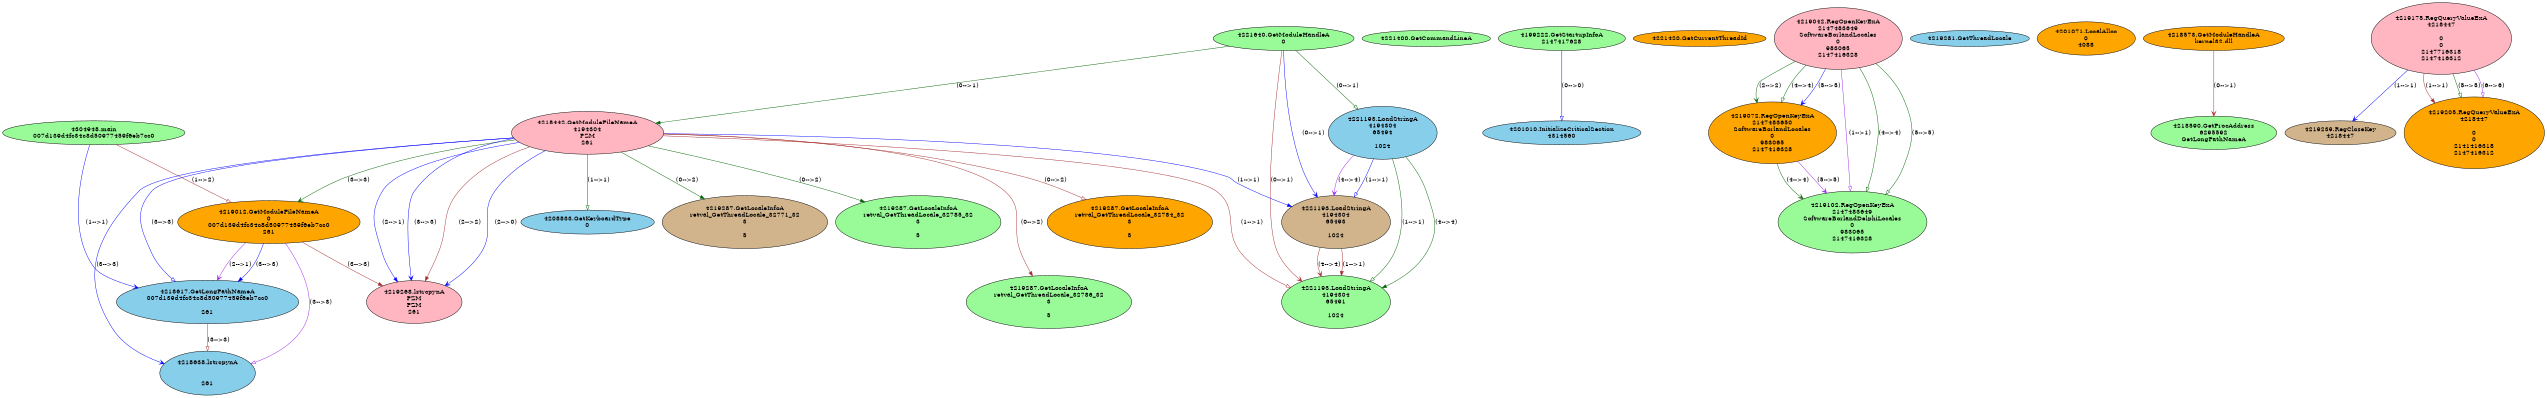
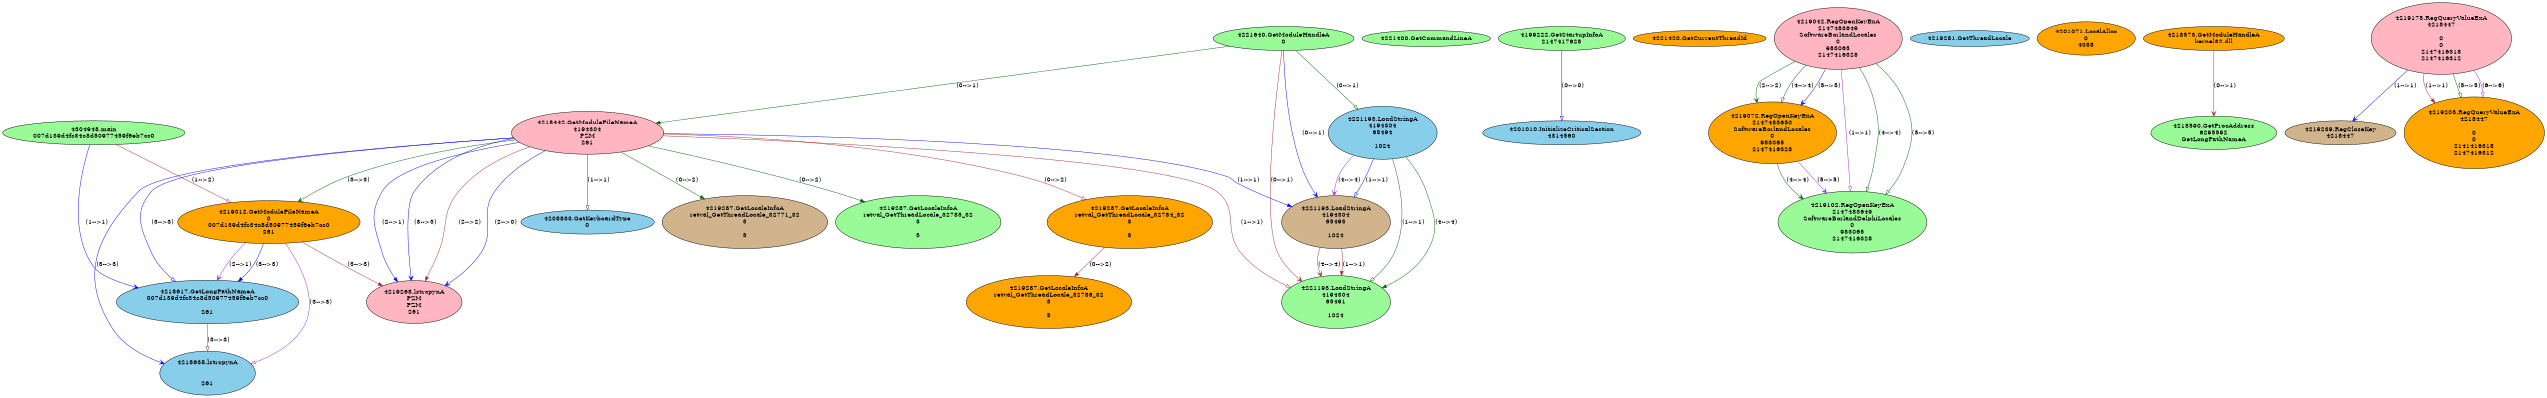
(2441, 38) -> (2441, 38)
(924, 159) -> (1091, 260)
(1049, 302) -> (1049, 302)
